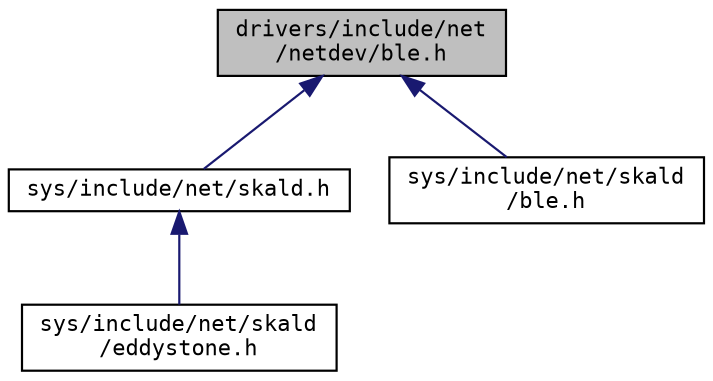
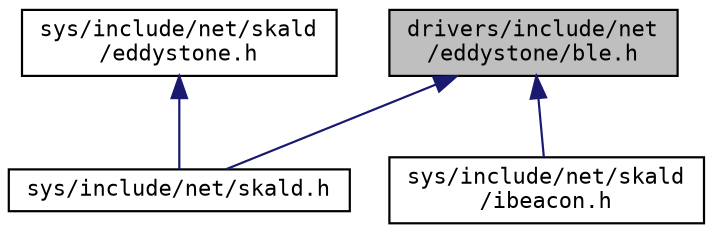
(362, 43) -> (534, 43)
(547, 190) -> (547, 190)
(179, 270) -> (179, 134)
